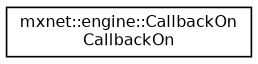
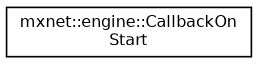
(129, 32) -> (129, 32)
